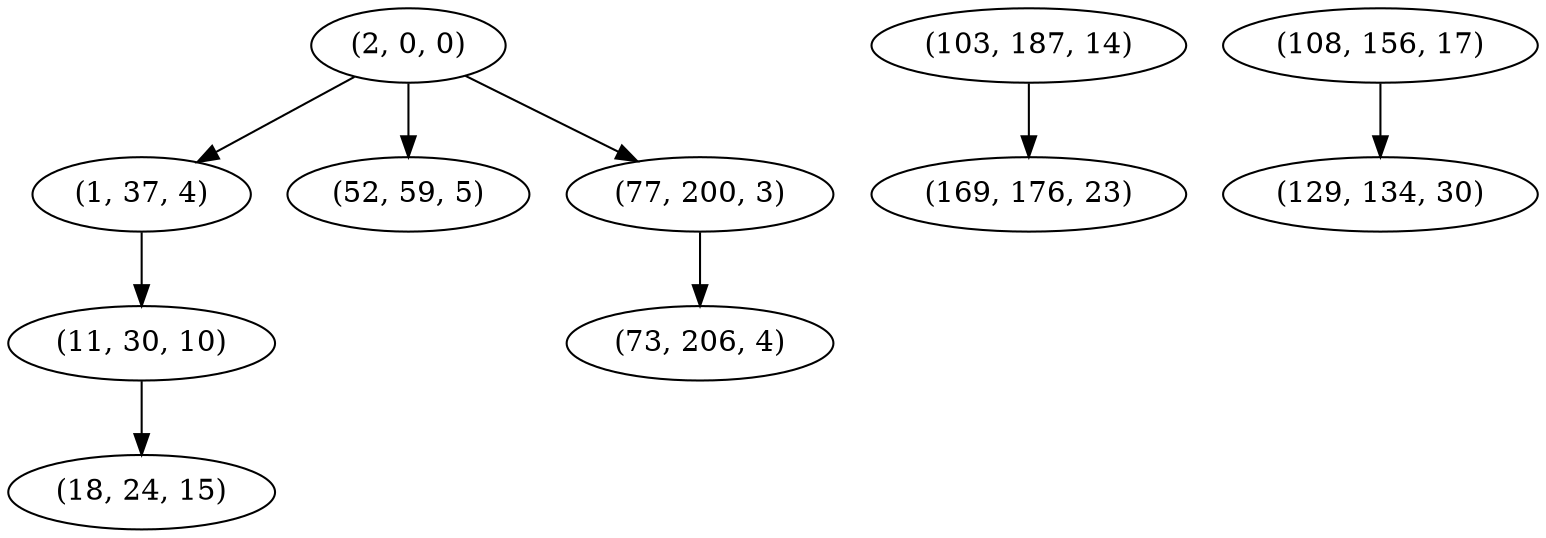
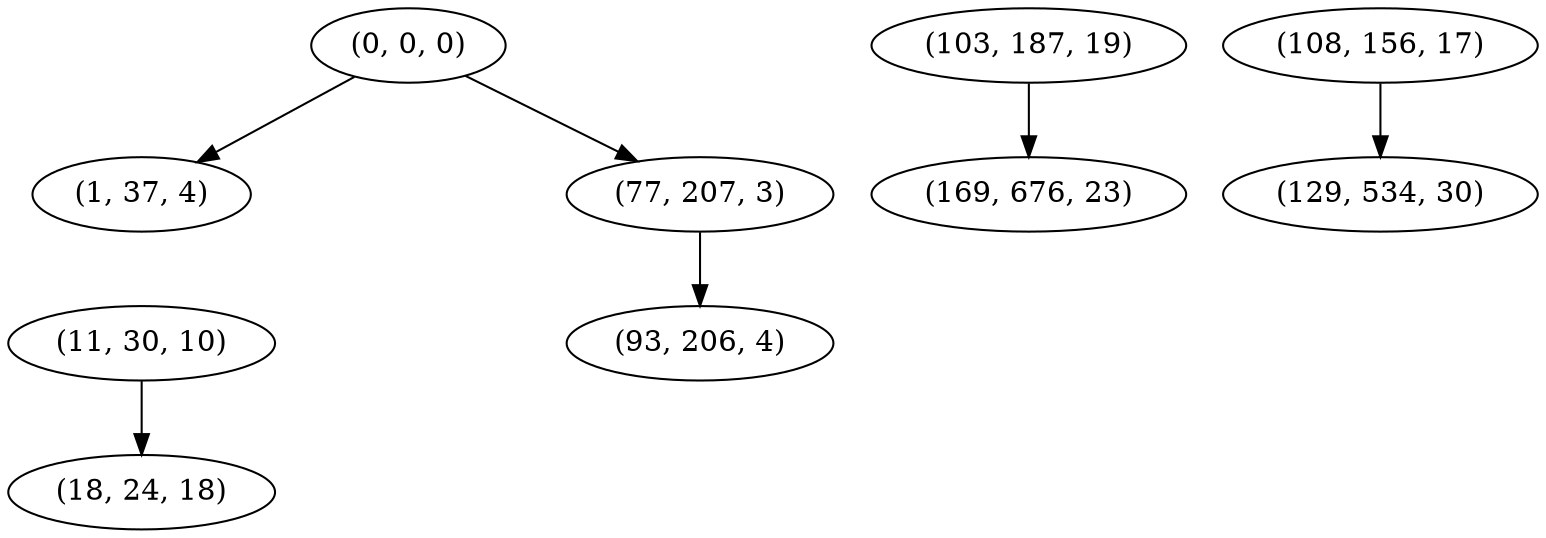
(408, 45) -> (408, 45)
(1029, 45) -> (1029, 45)
(408, 194) -> none
(700, 194) -> (700, 194)
(1029, 194) -> (1029, 194)
(1380, 194) -> (1380, 194)
(142, 259) -> none
(700, 343) -> (700, 343)
(142, 492) -> (142, 492)
